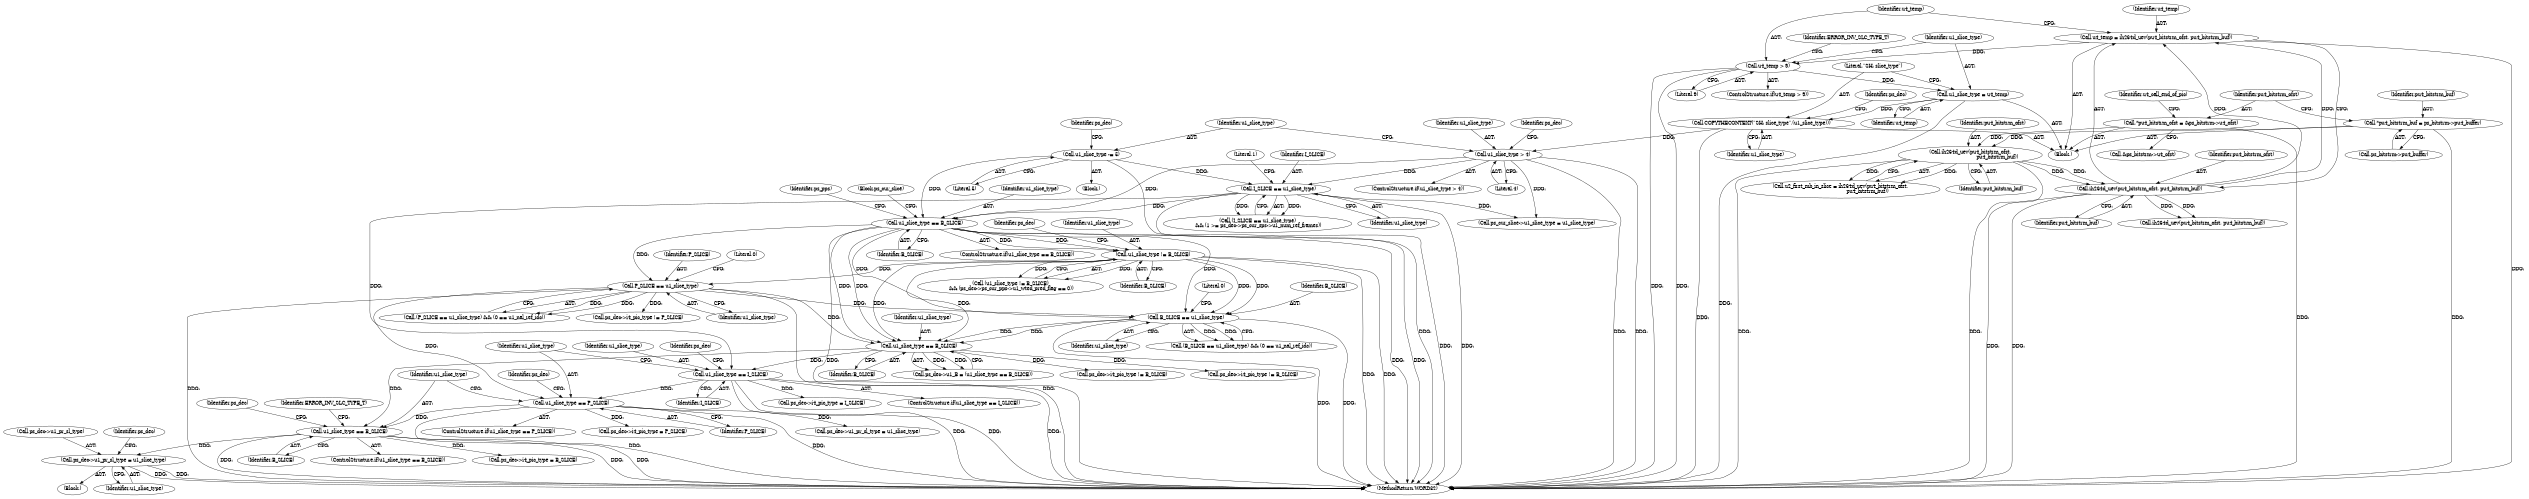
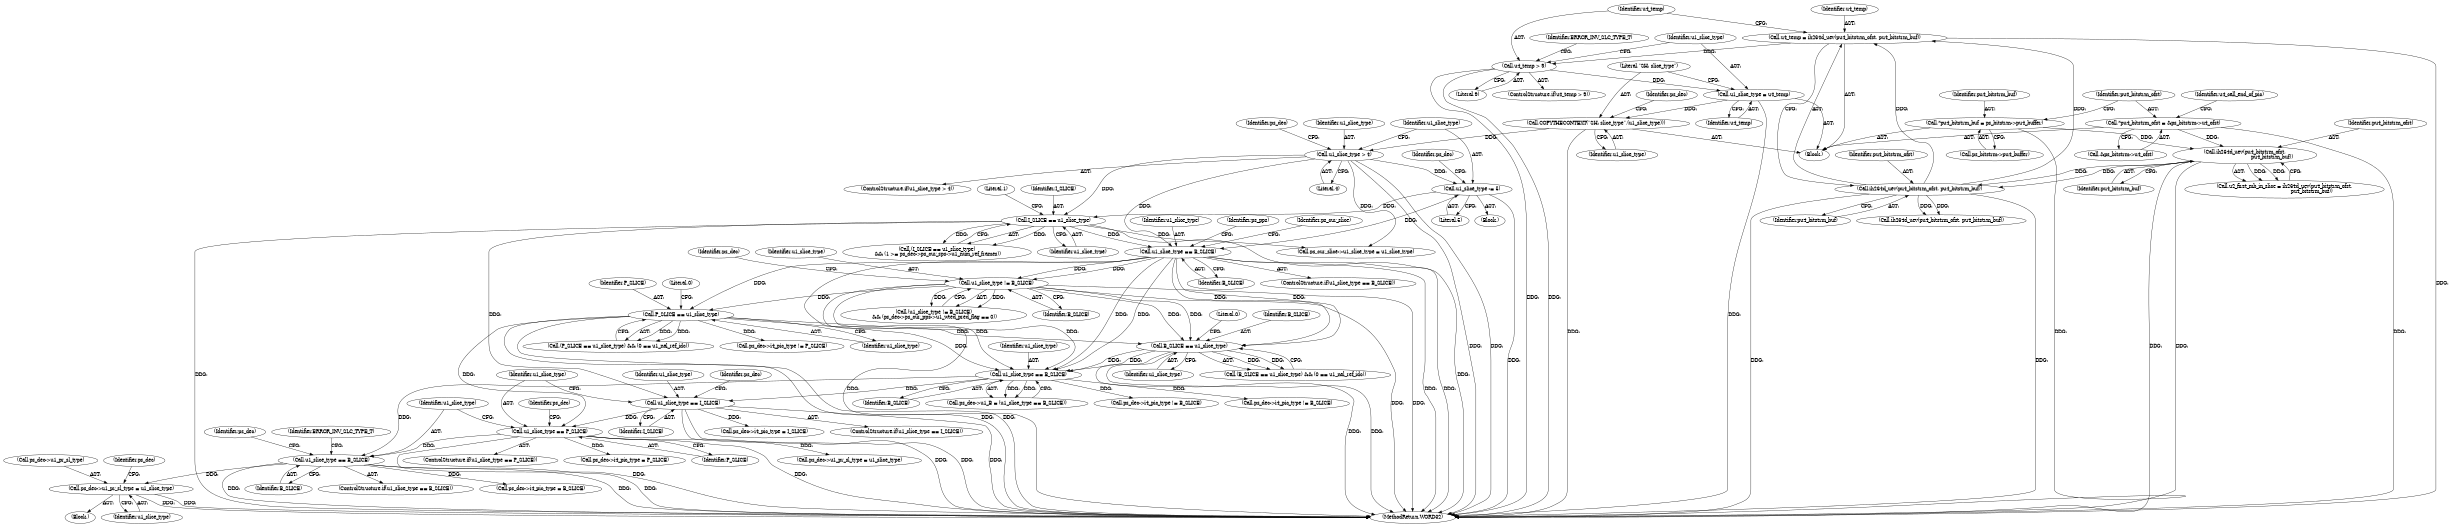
none -> (2150, 145)
none -> (1413, 167)
(881, 189) -> (1324, 221)
